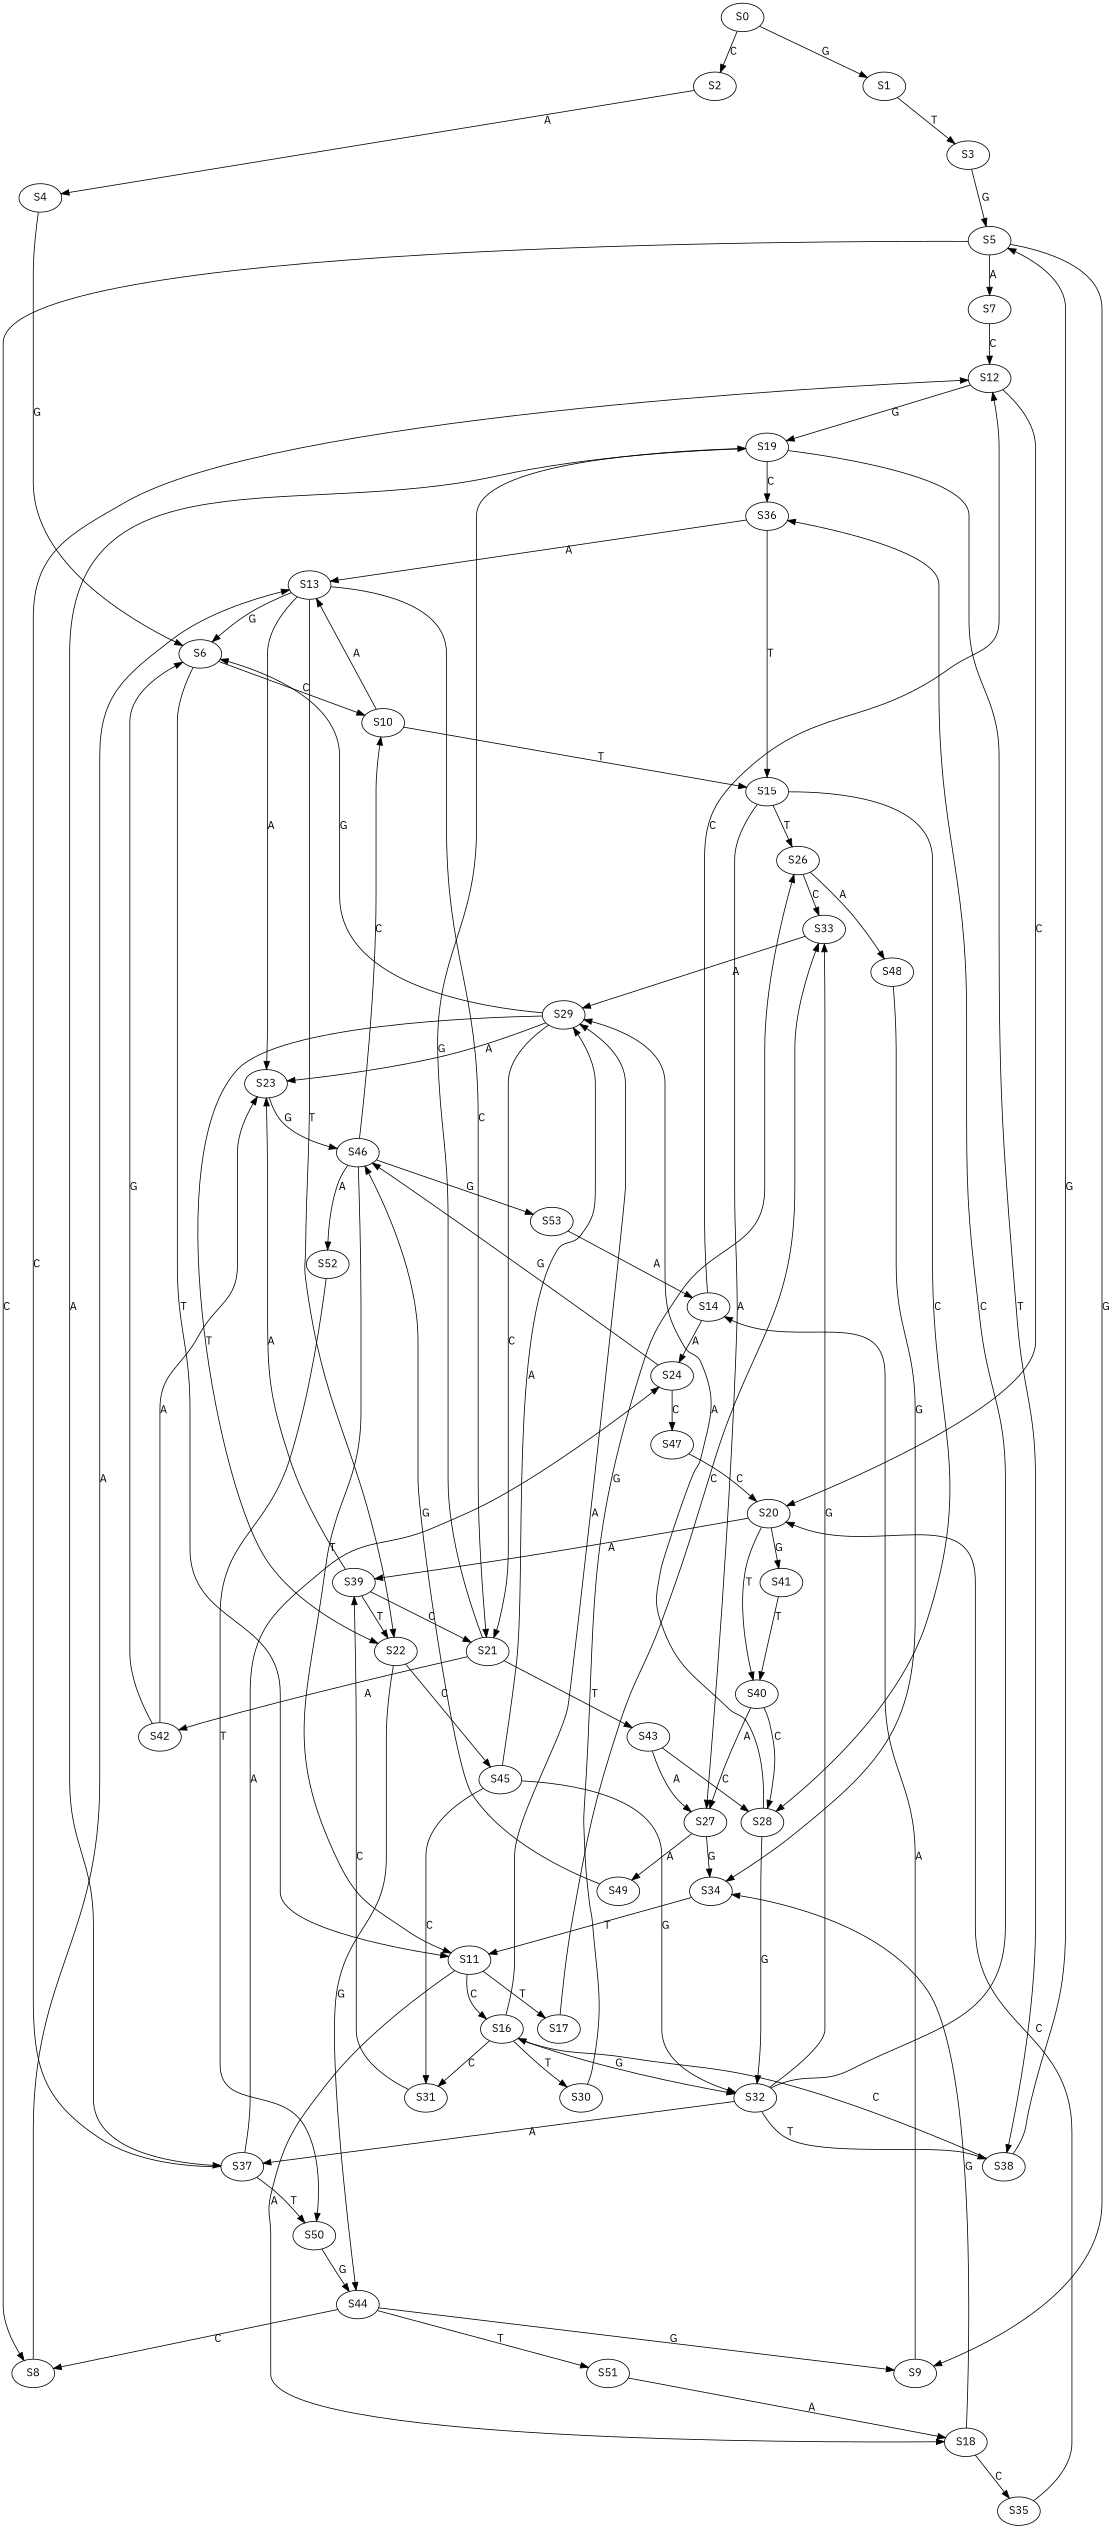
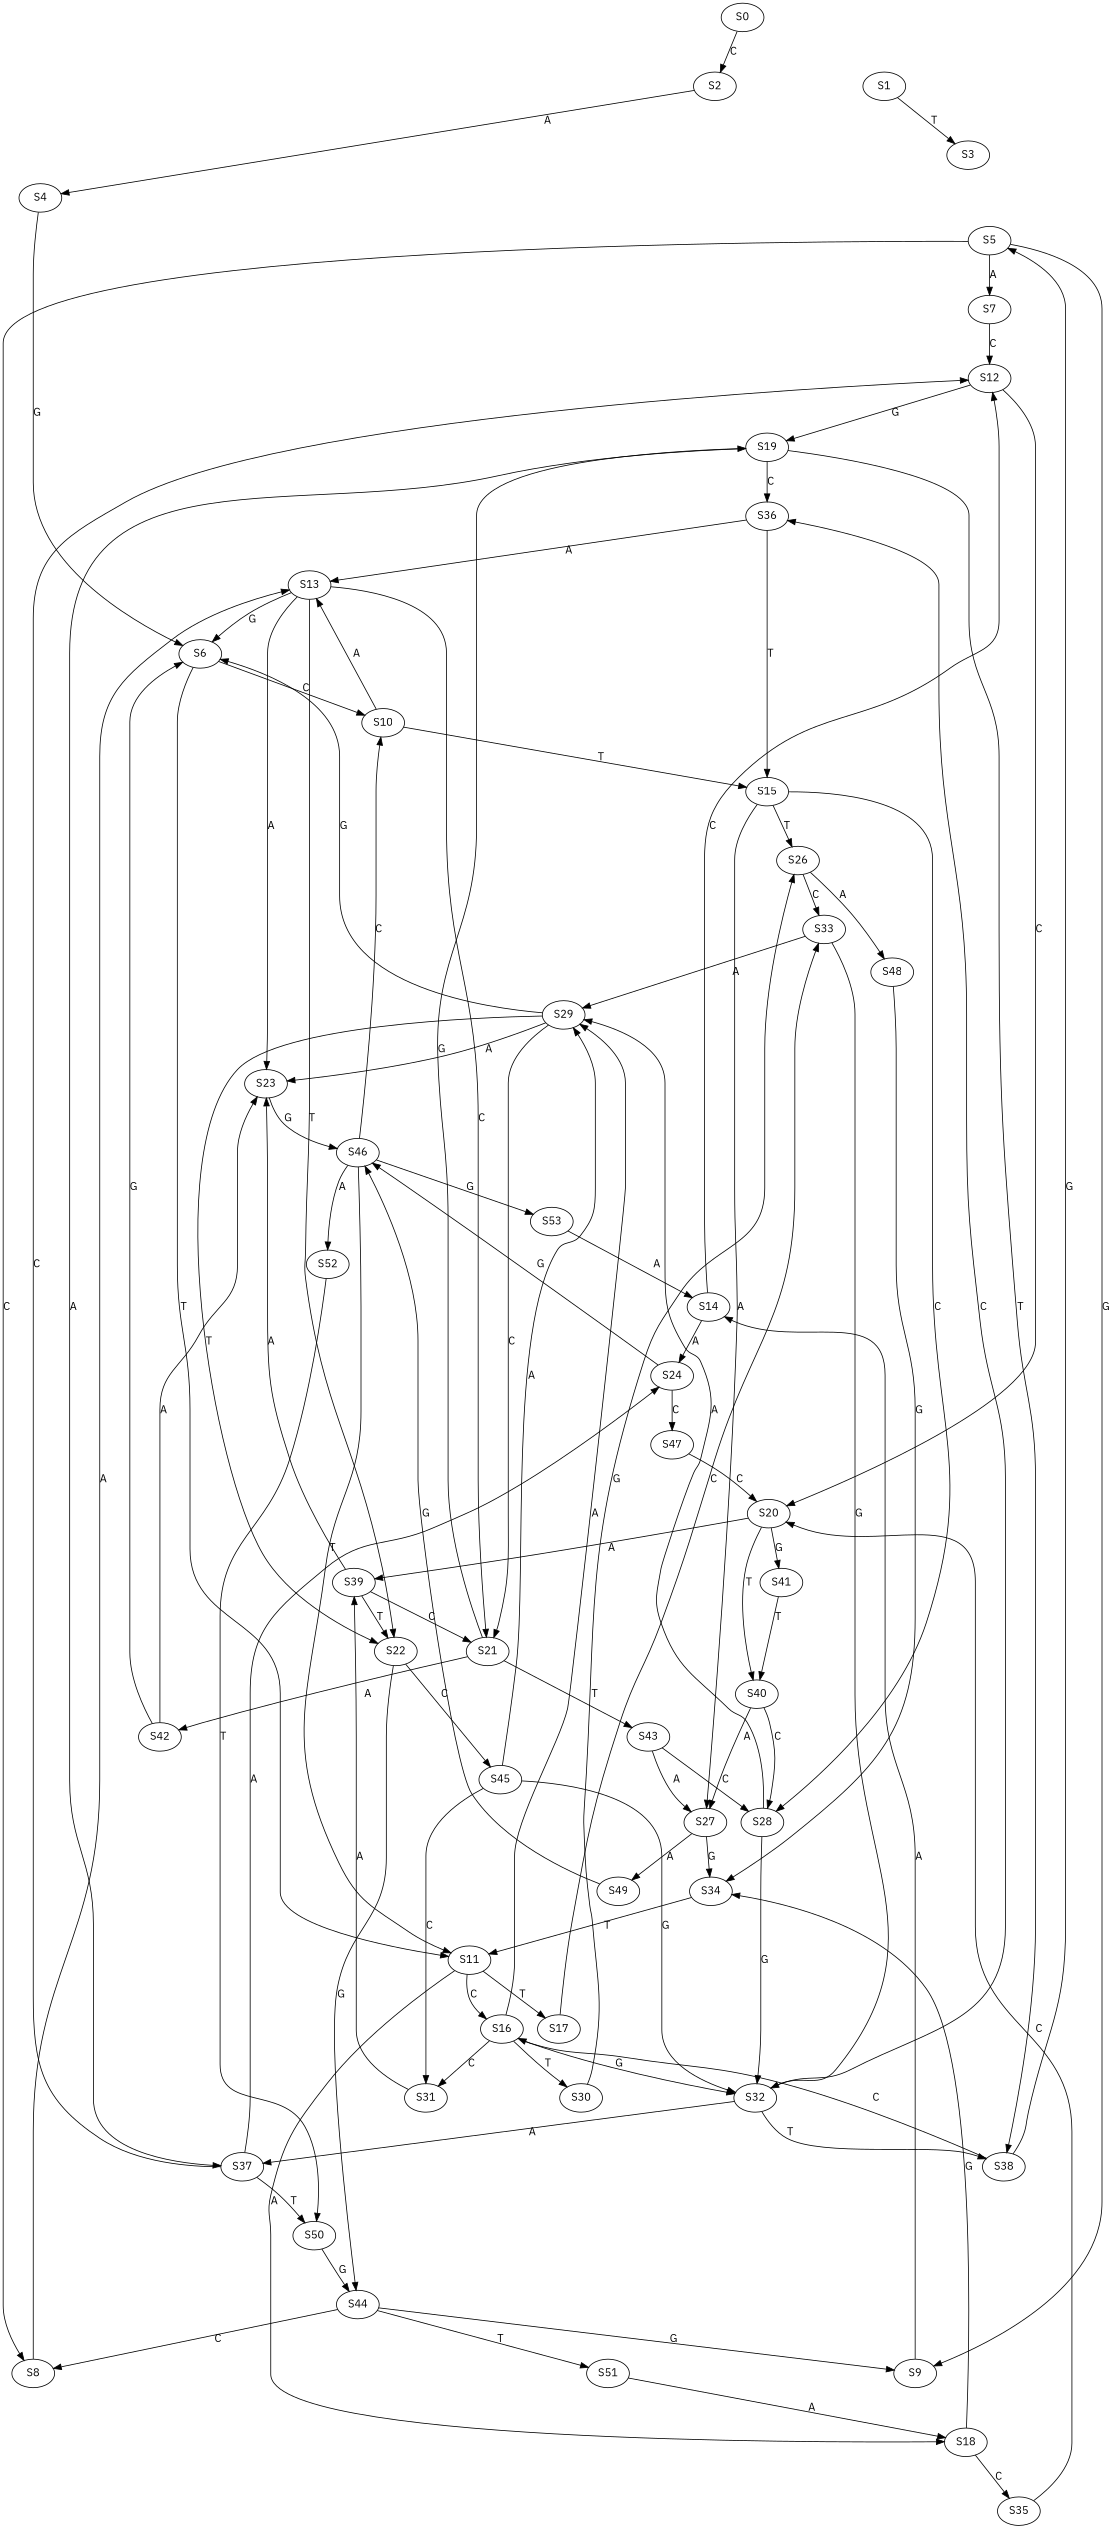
(810, 50) -> none
(978, 194) -> none
(825, 1560) -> (855, 1543)
(360, 1857) -> (360, 1857)
